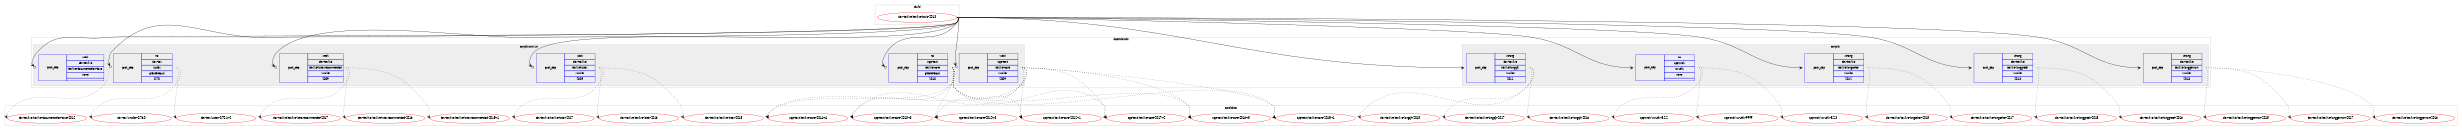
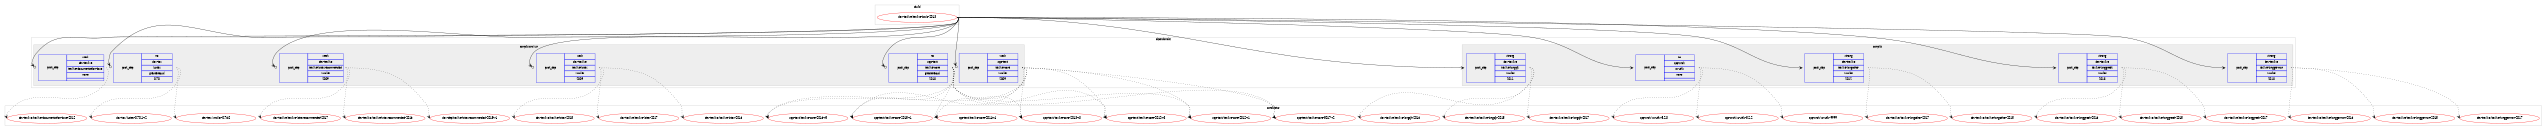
(470, 118) -> (470, 118)
(1146, 118) -> (1316, 118)
none -> (2246, 118)
